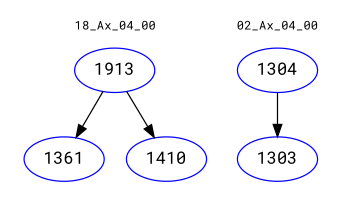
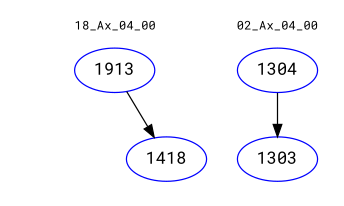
(64, 159) -> none
(166, 159) -> (166, 159)
